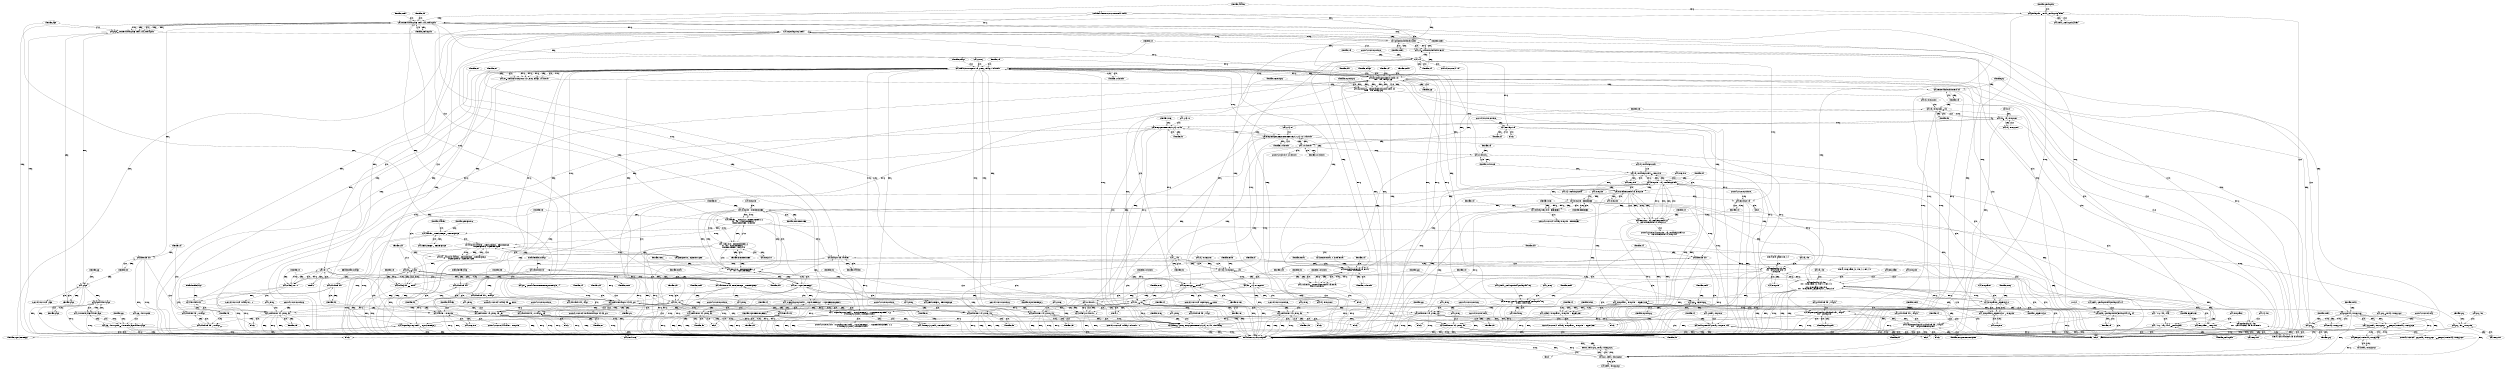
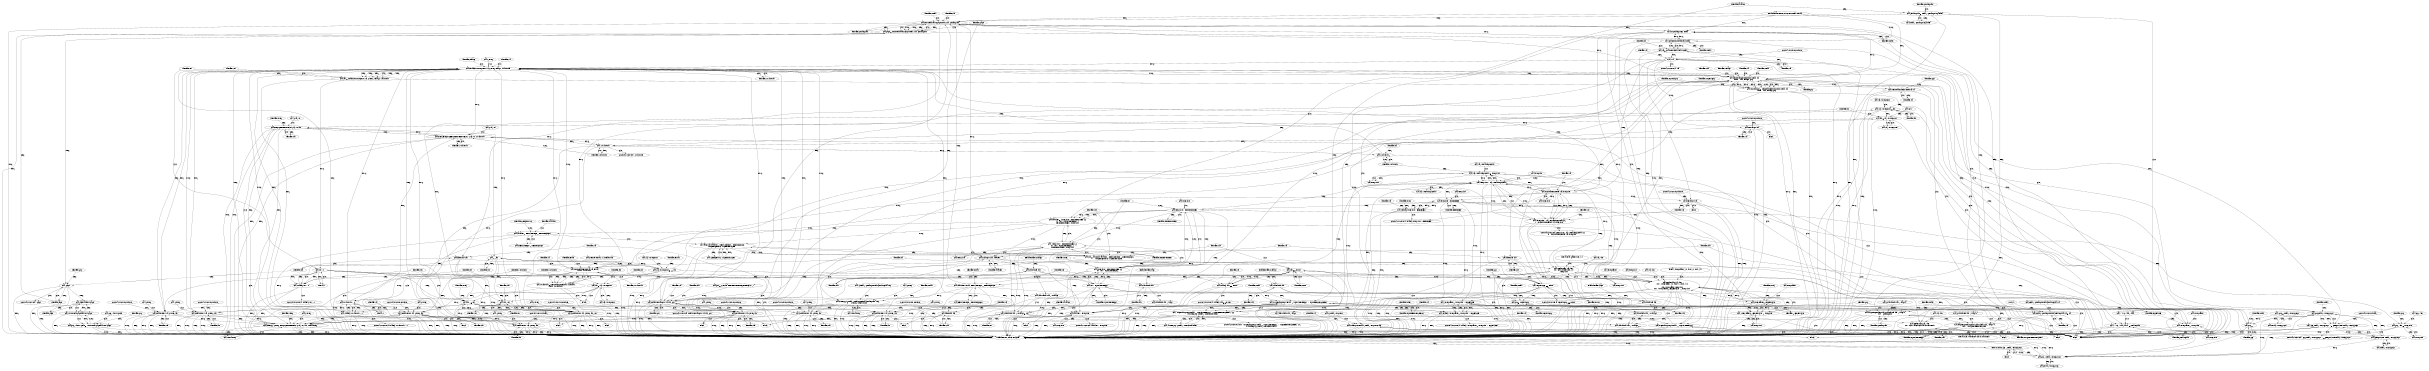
(1510, 328) -> (1399, 324)
